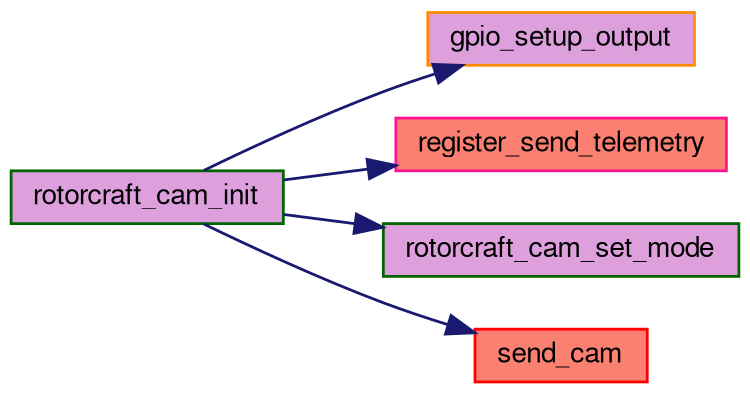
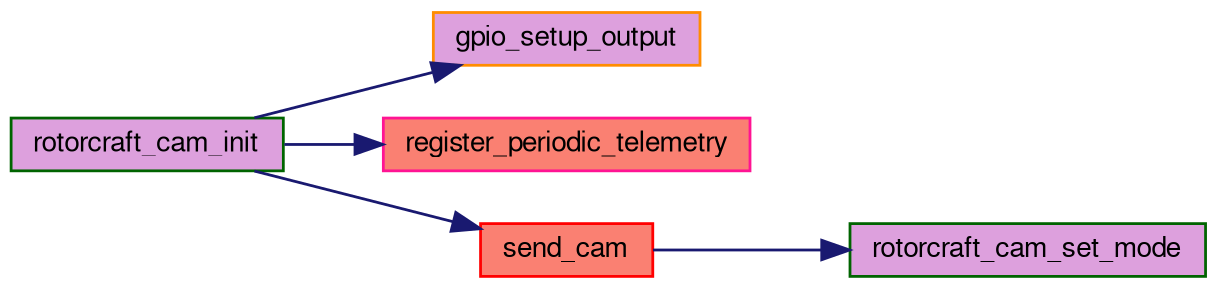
(561, 144) -> (567, 144)
(319, 219) -> (737, 250)
